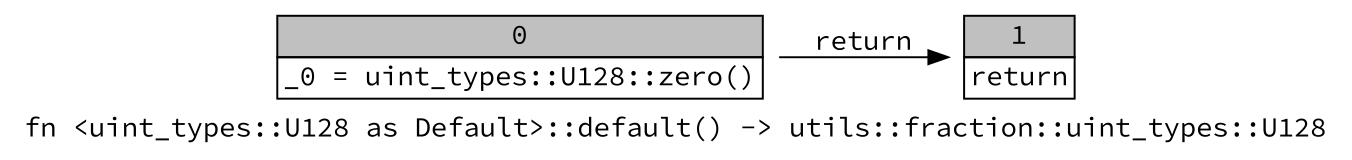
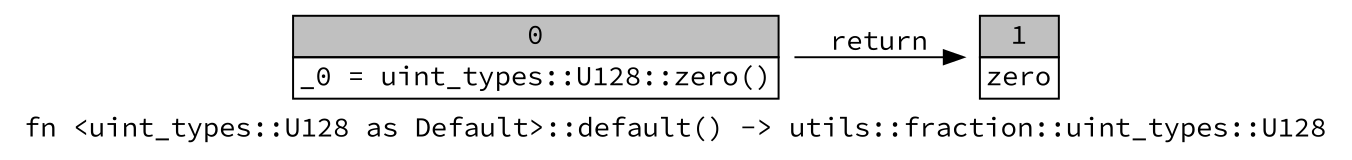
(1019, 77) -> (1019, 77)
